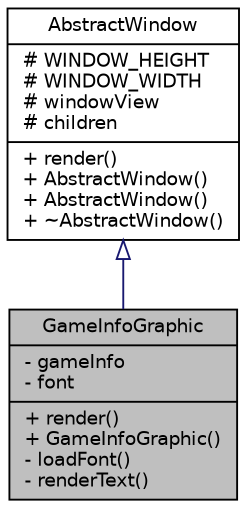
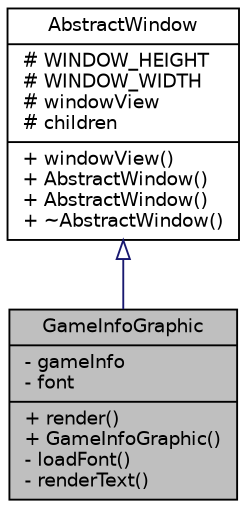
(71, 159) -> (99, 159)
